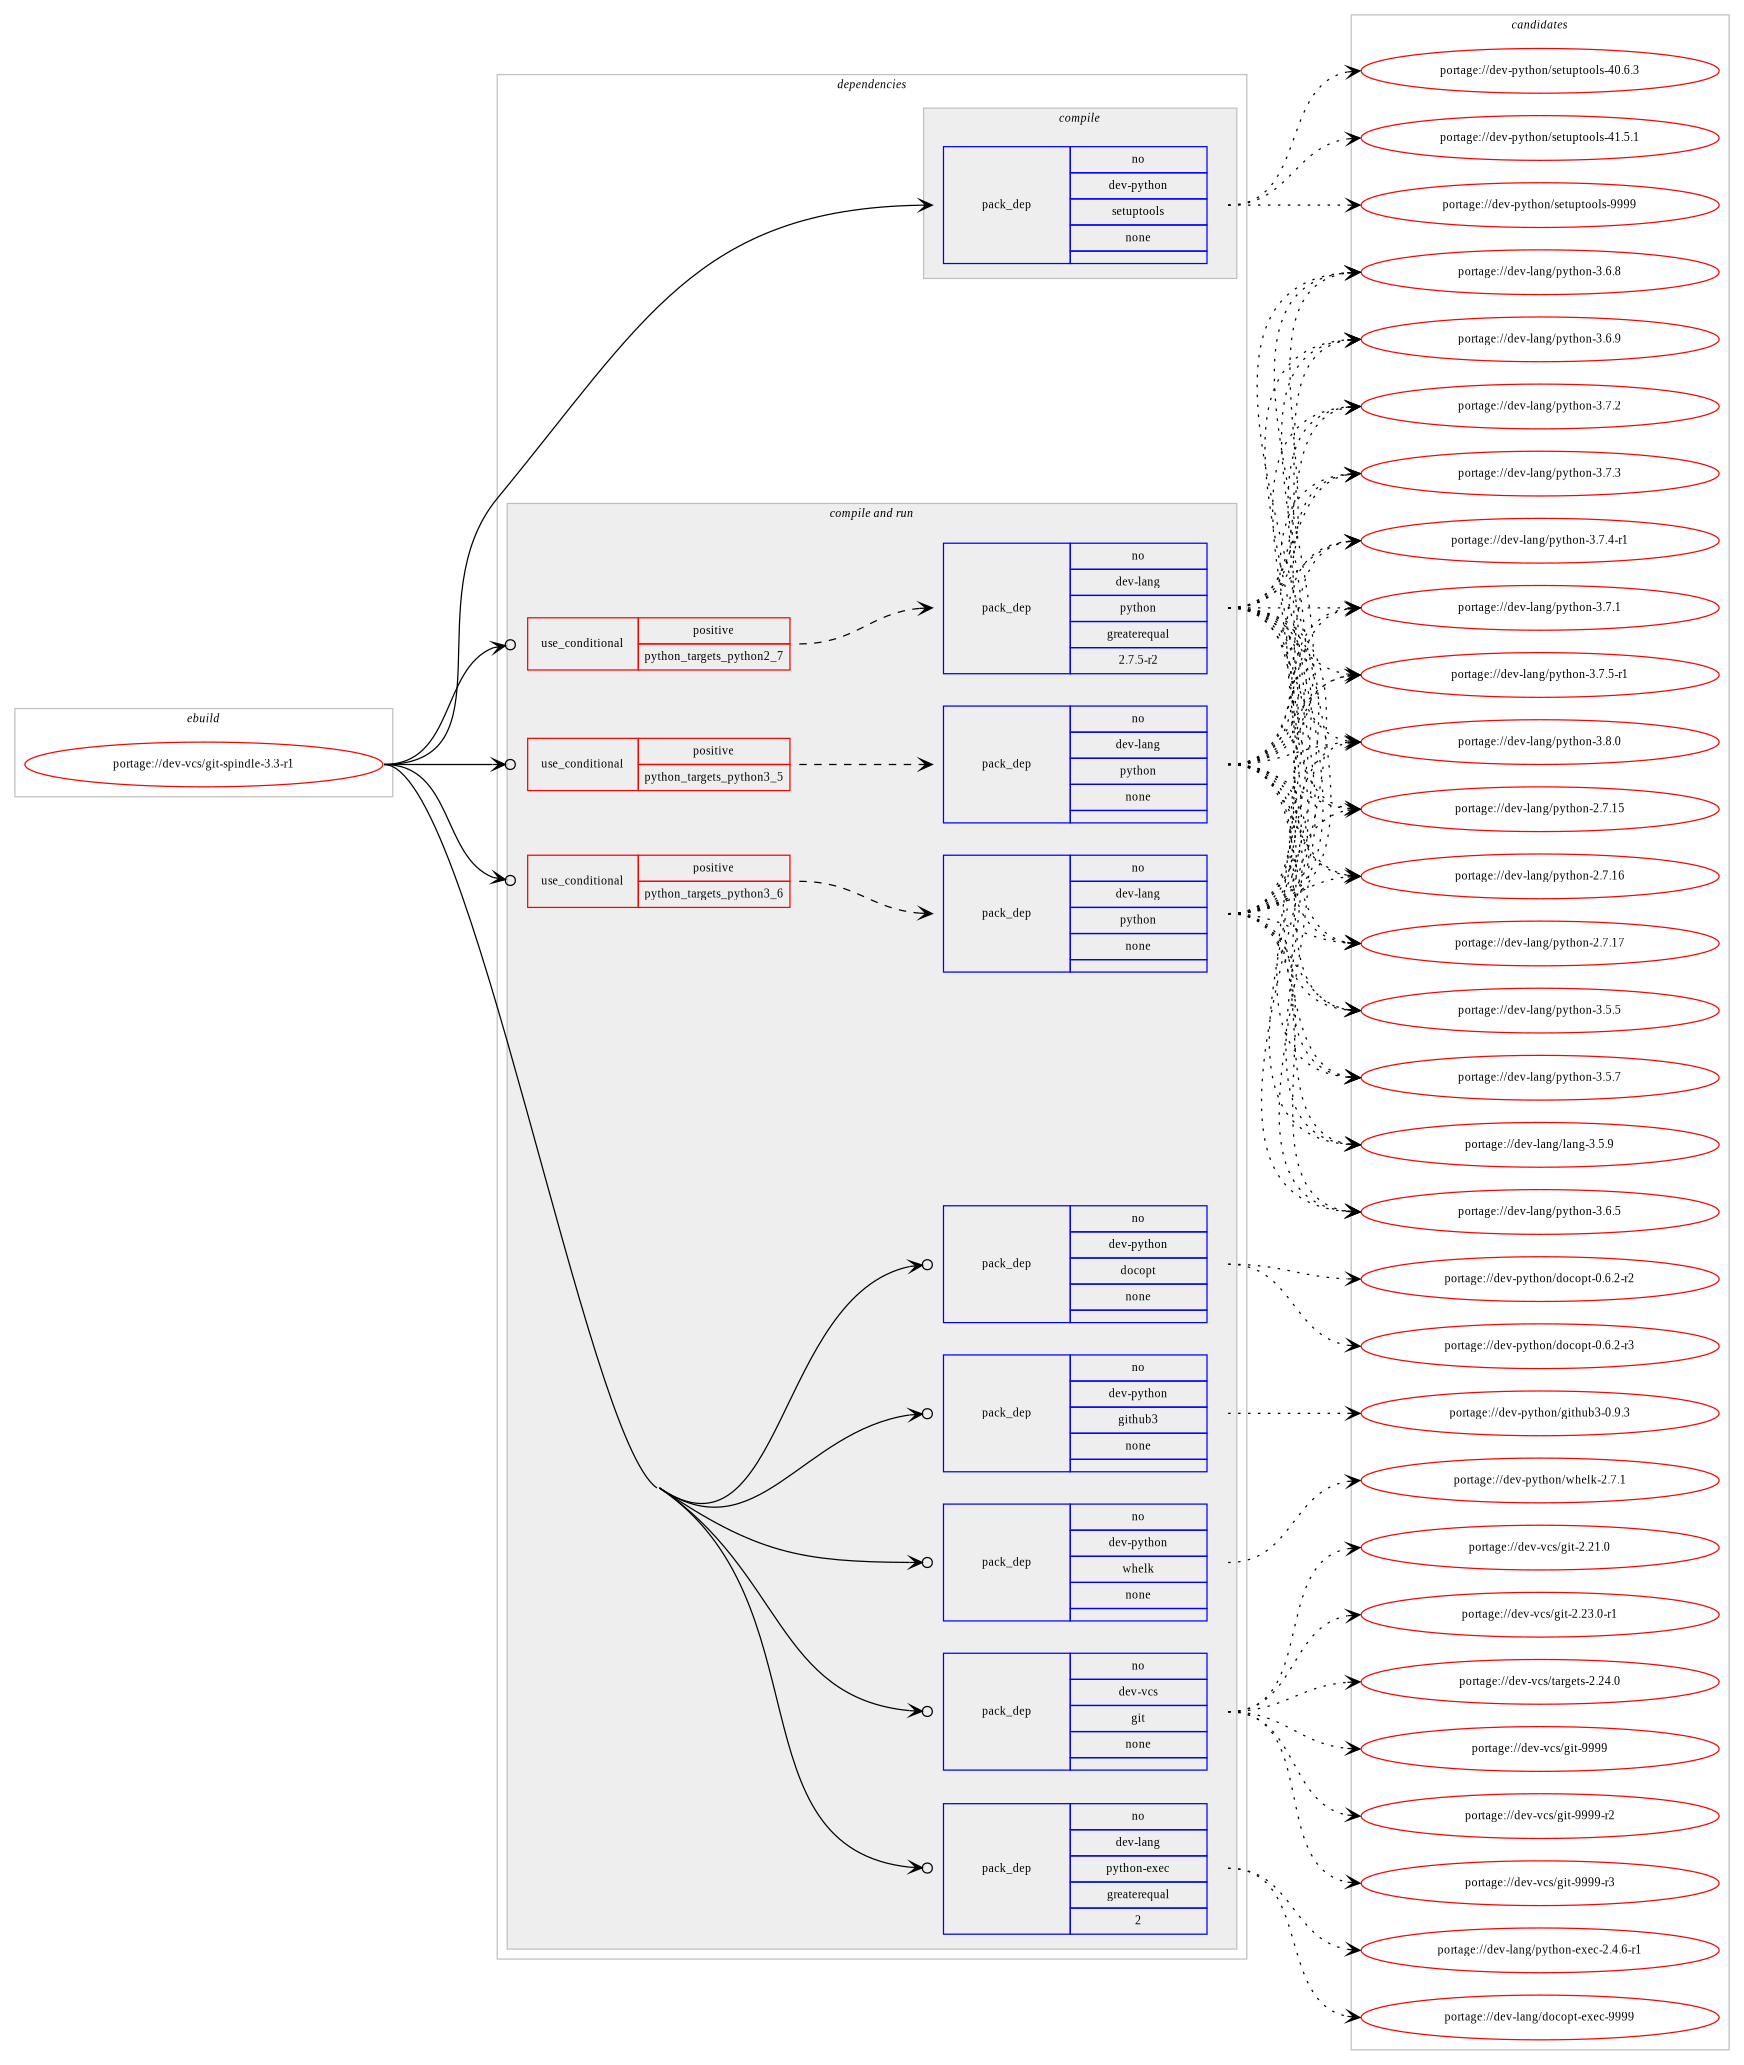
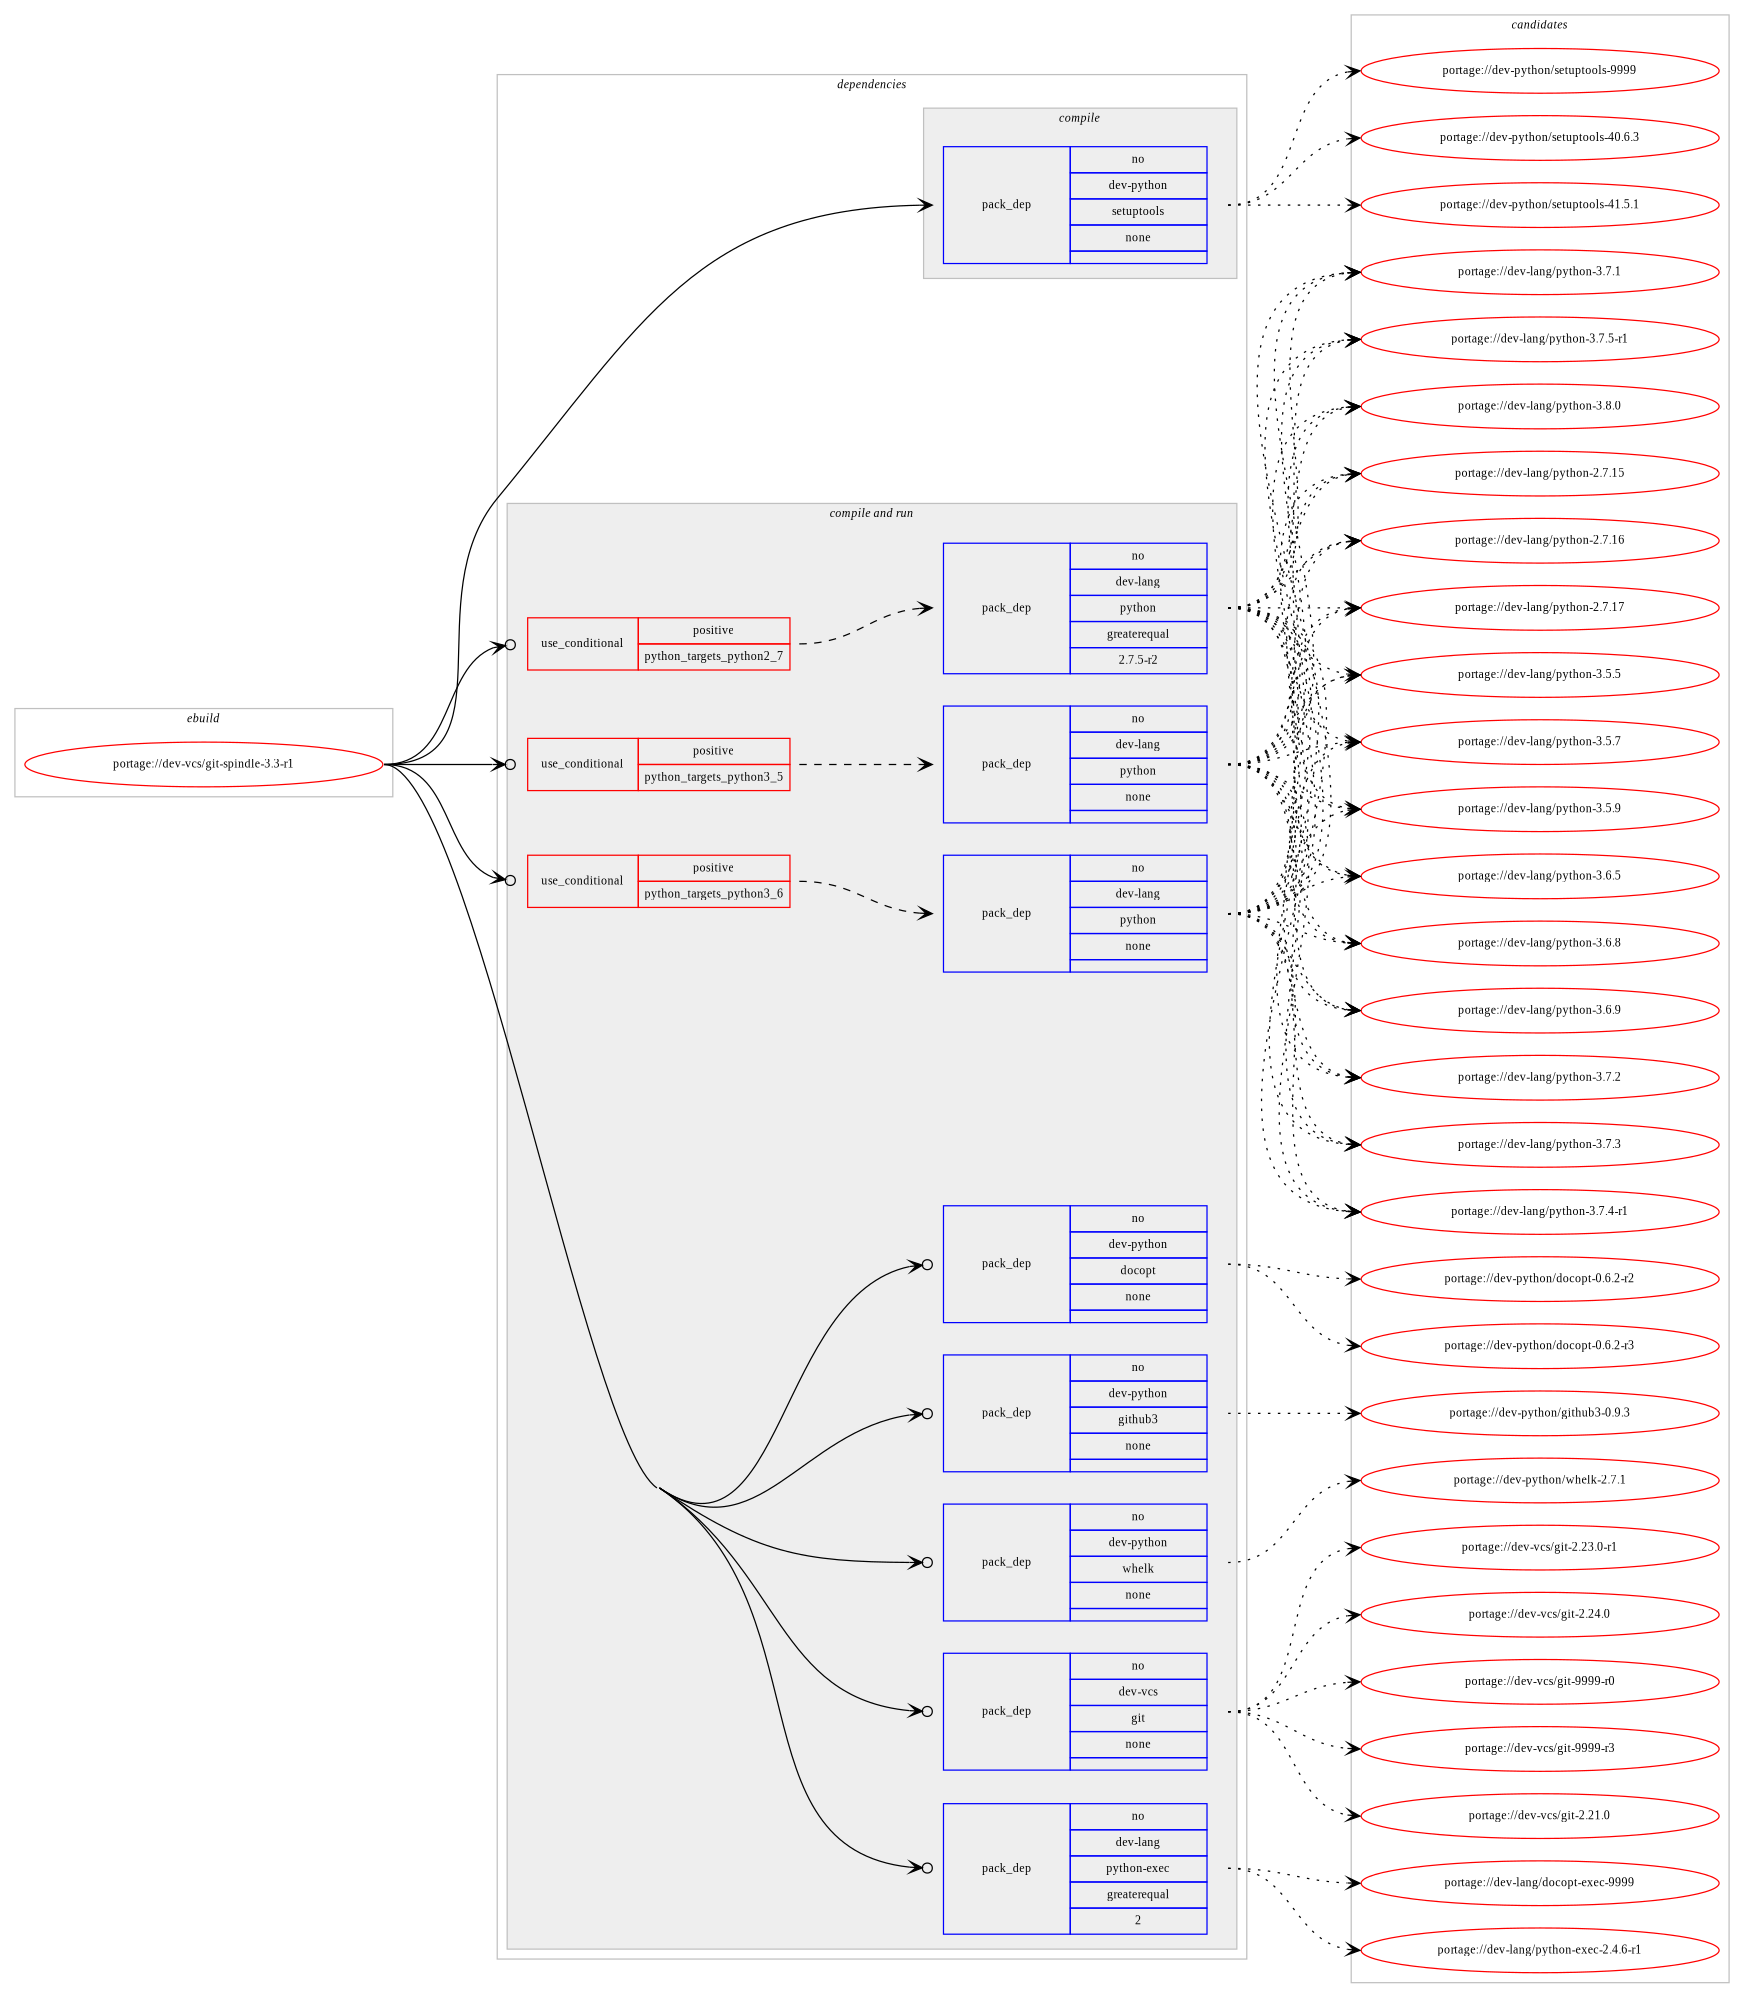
(1540, 1145) -> (1540, 809)
(1540, 1682) -> (1540, 1615)
(1540, 1749) -> none
(1540, 1816) -> (1540, 1682)
